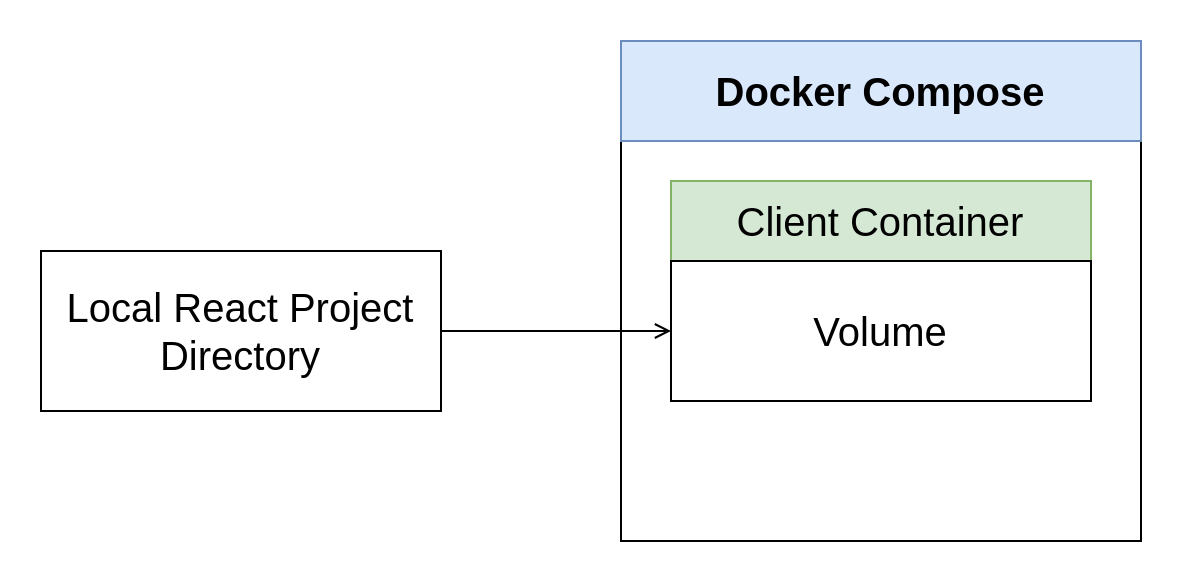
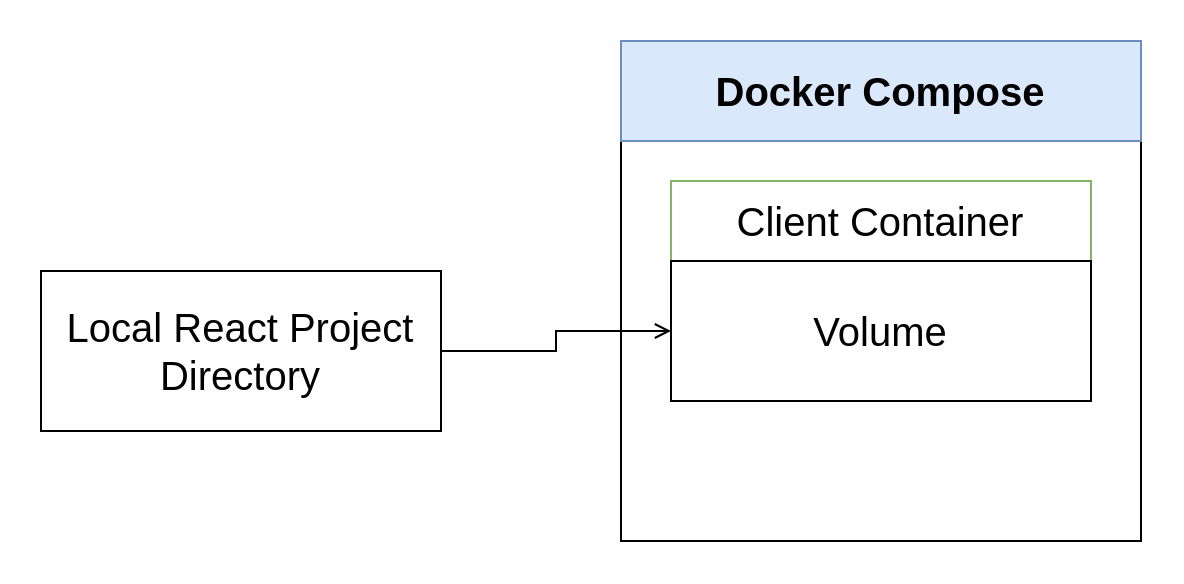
(881, 221) -> (881, 221)
(241, 331) -> (241, 351)
